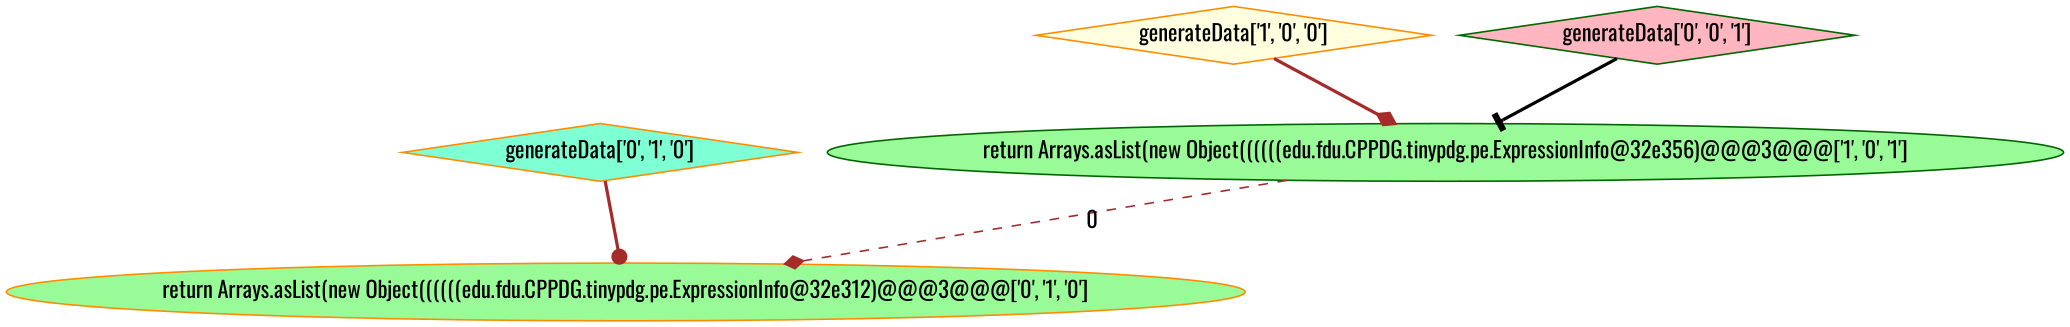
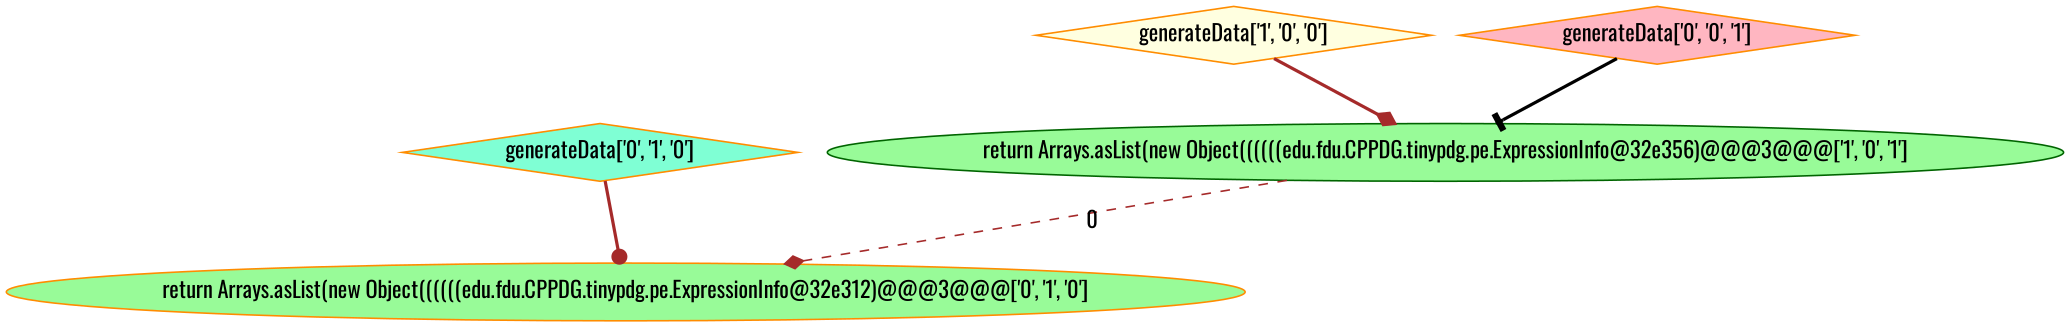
(1657, 35) -> (1657, 35)
